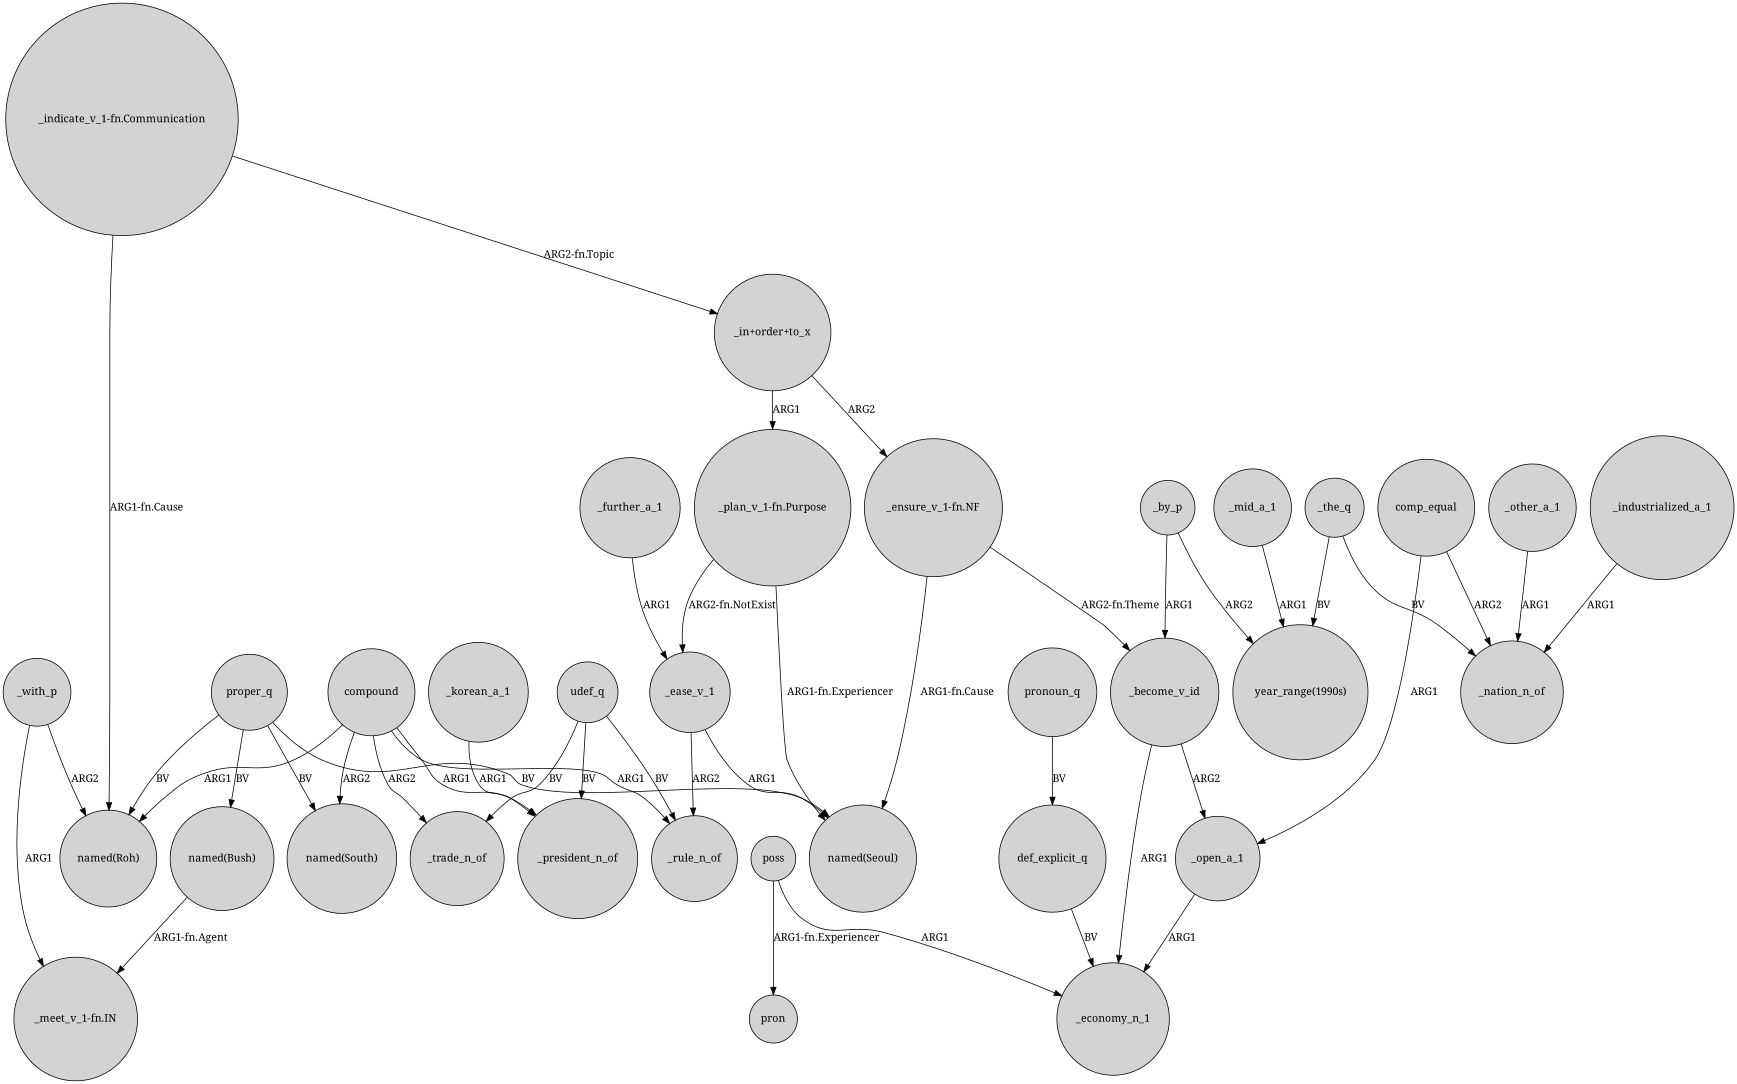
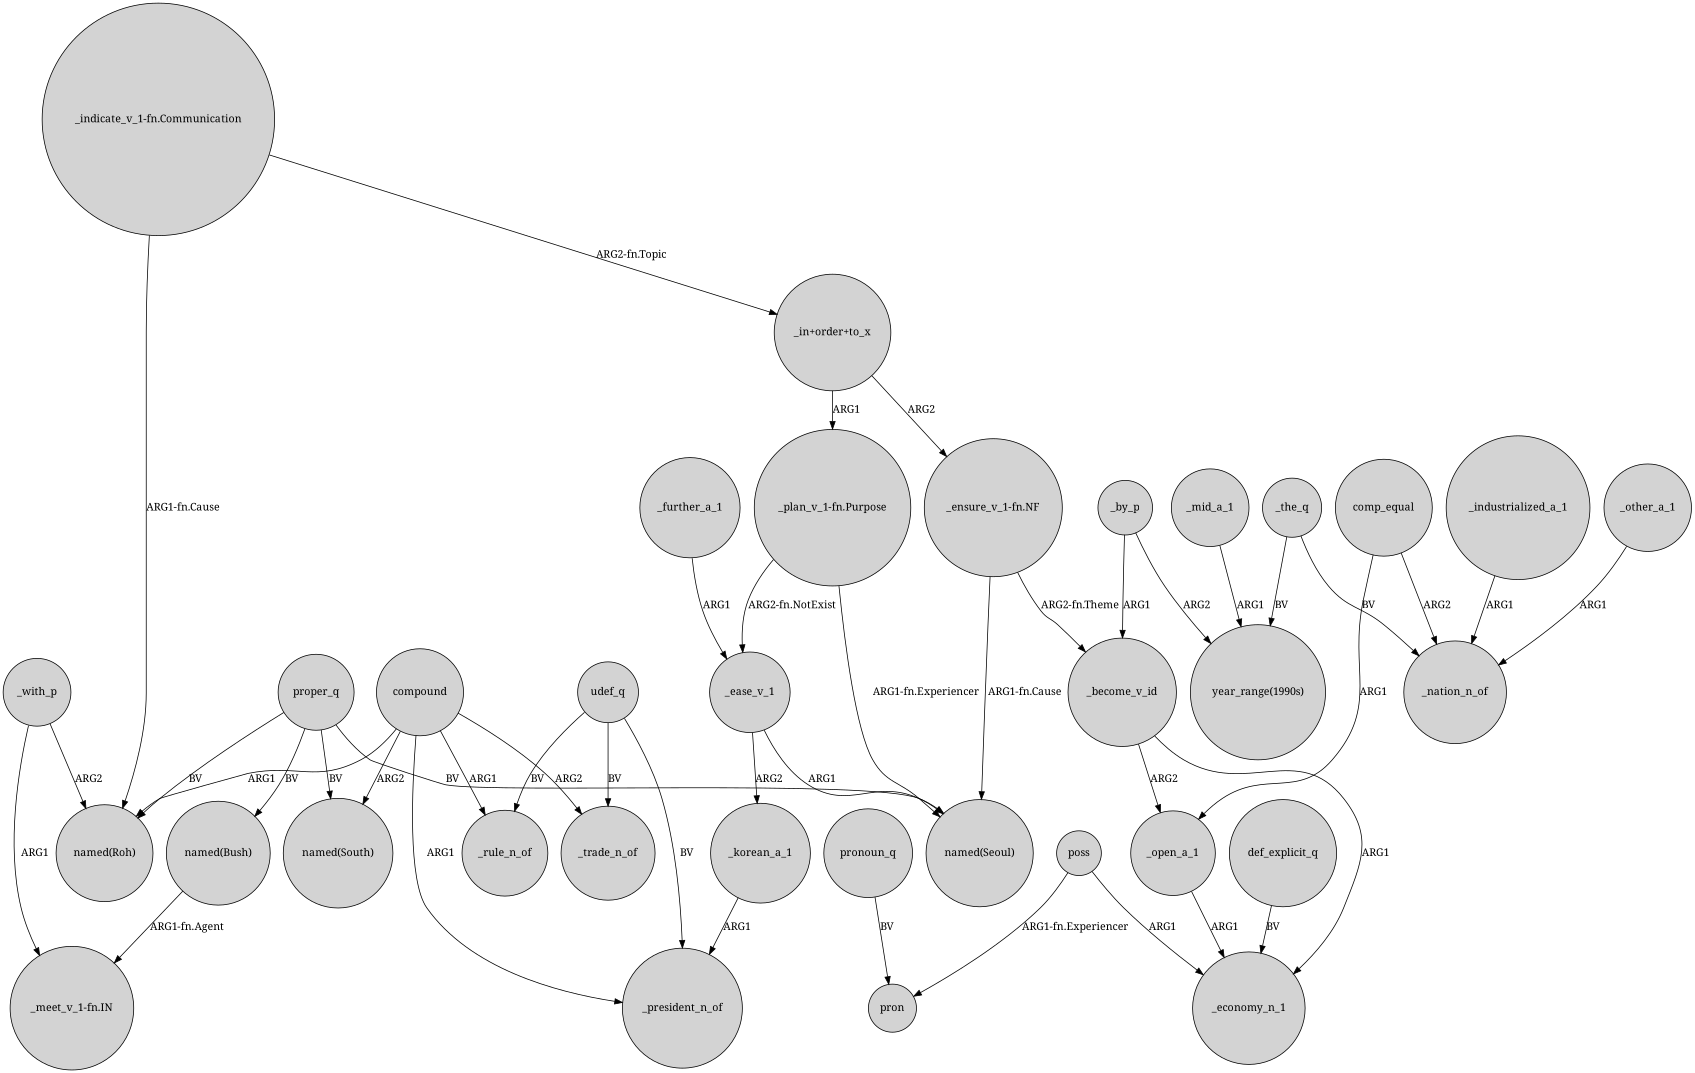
(1052, 767) -> (881, 937)
(692, 770) -> (755, 764)
